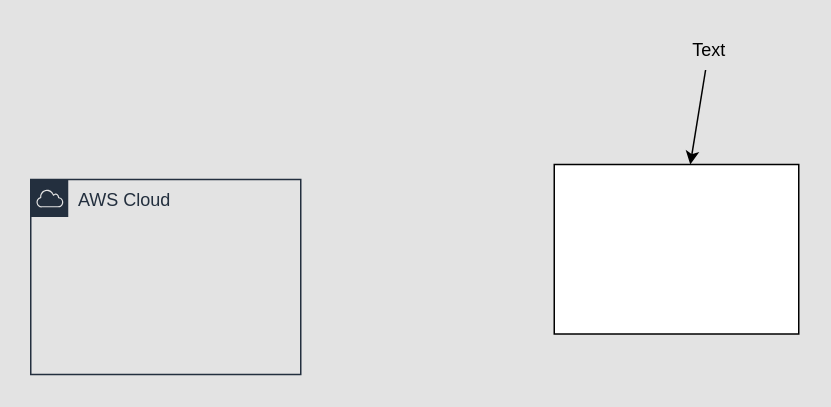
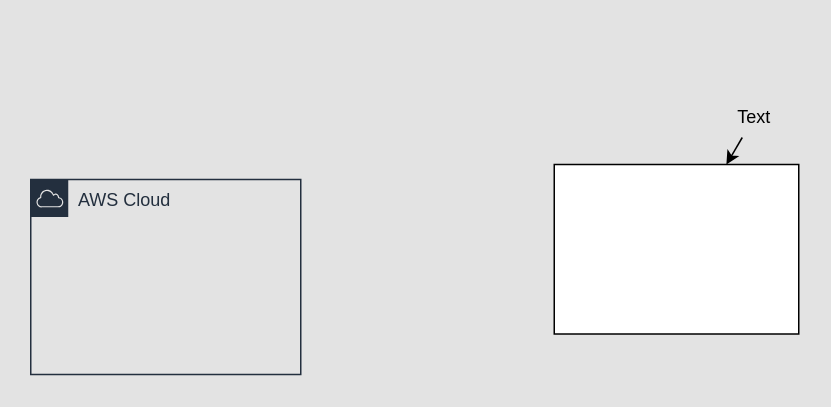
(709, 50) -> (754, 118)
